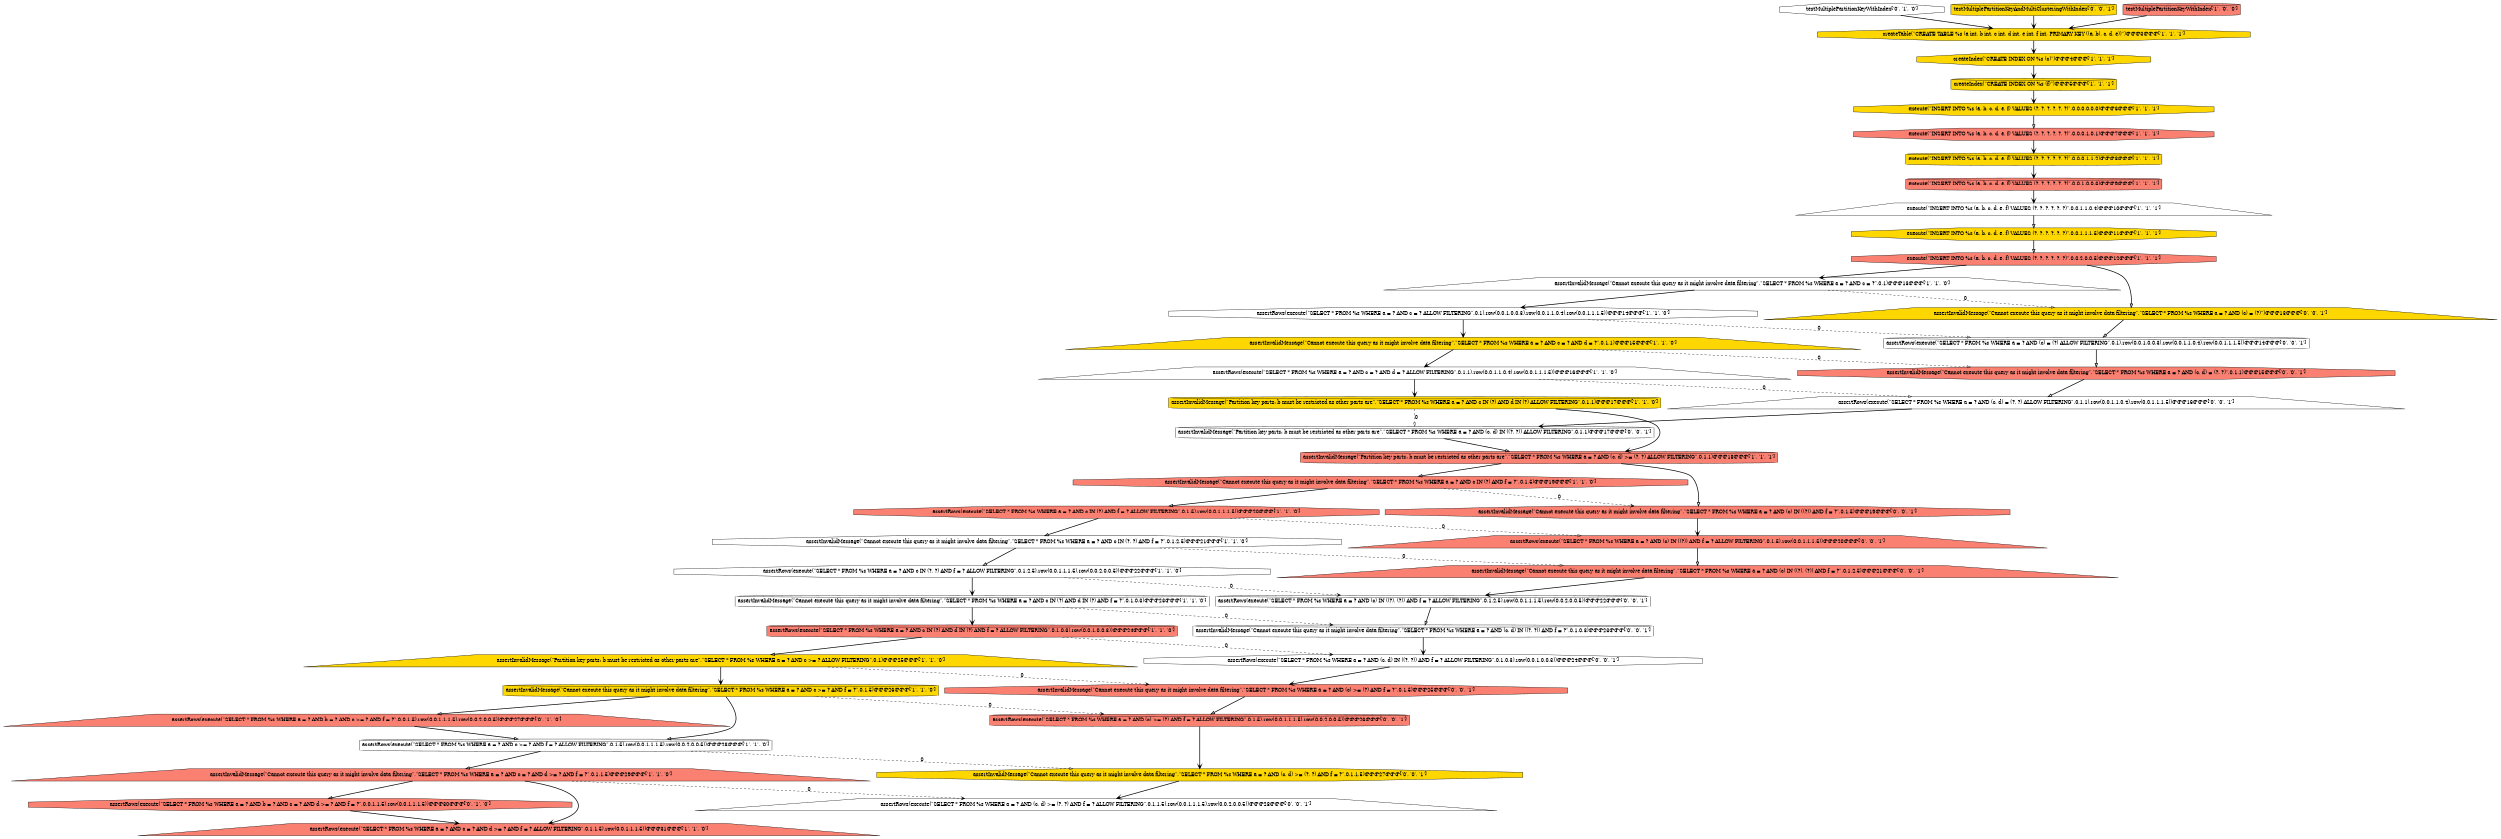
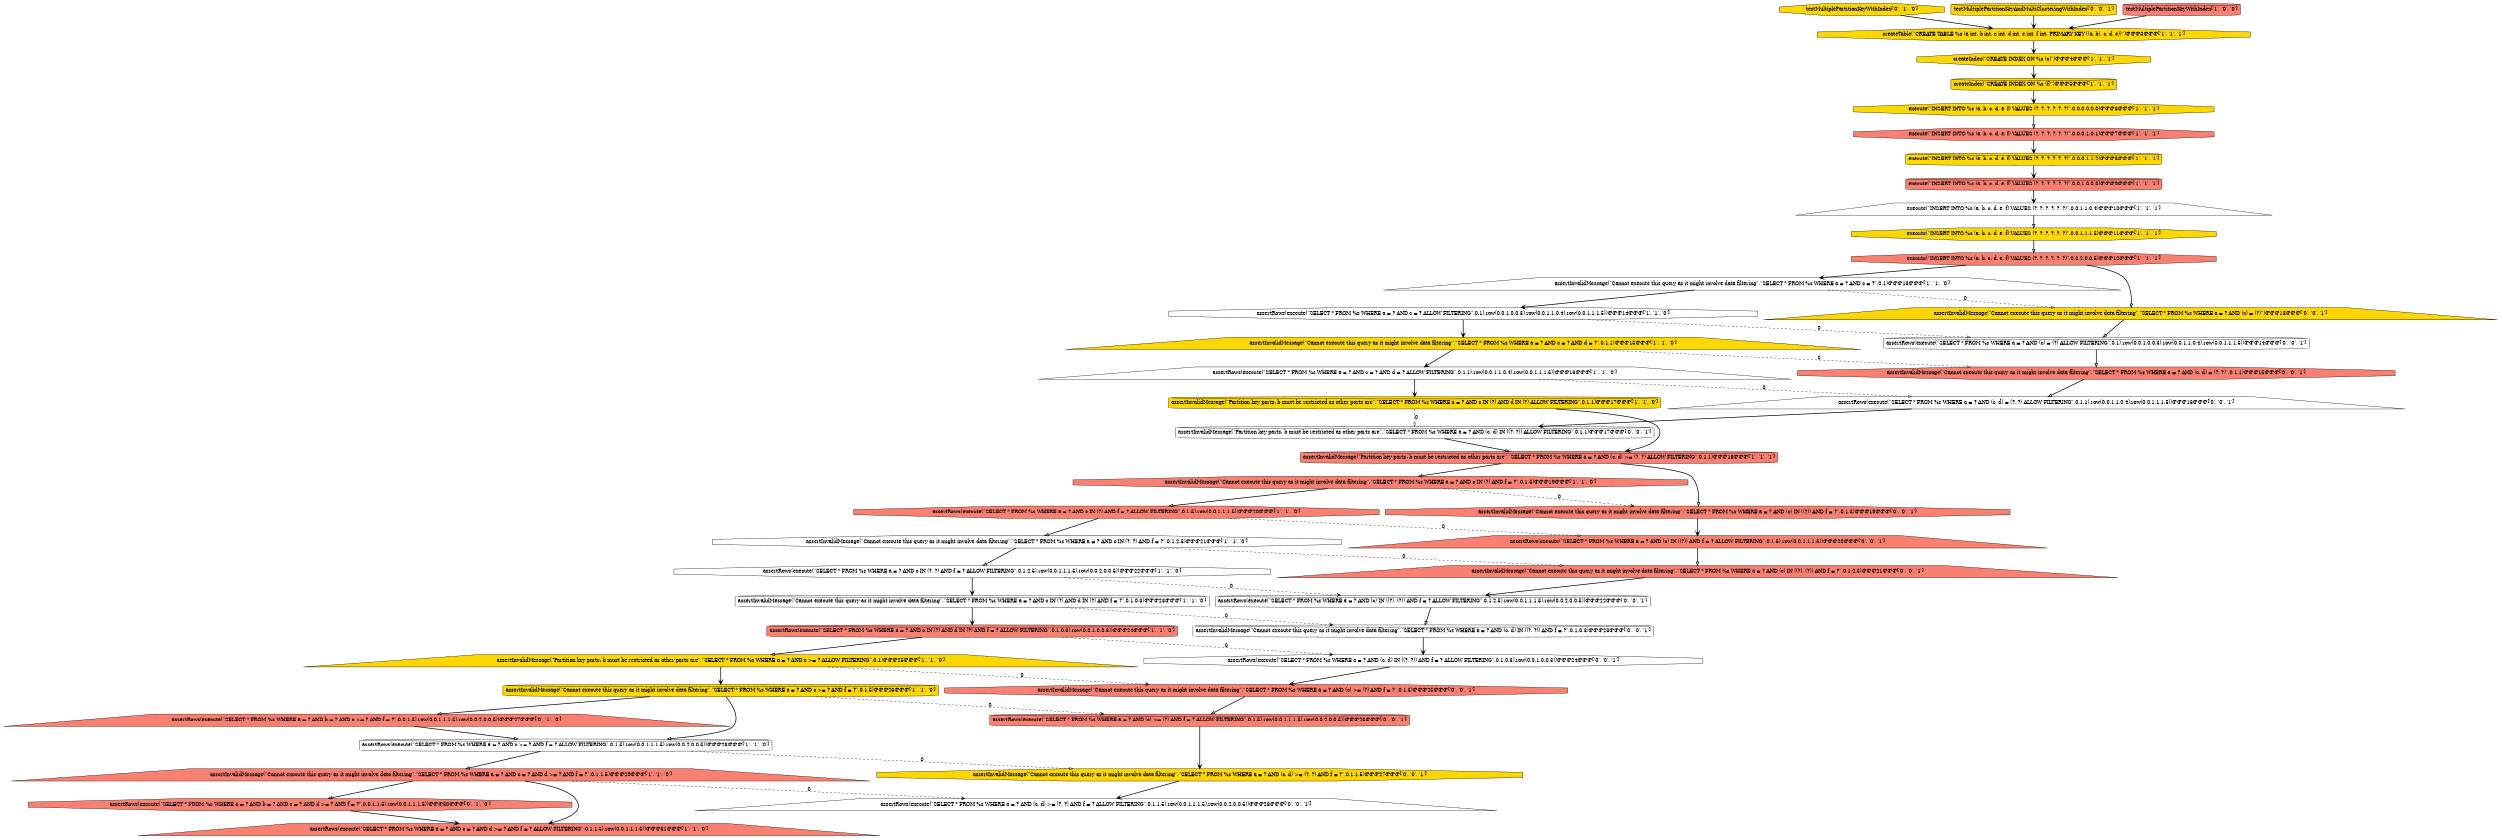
(1862, 10) -> (1862, 10)
